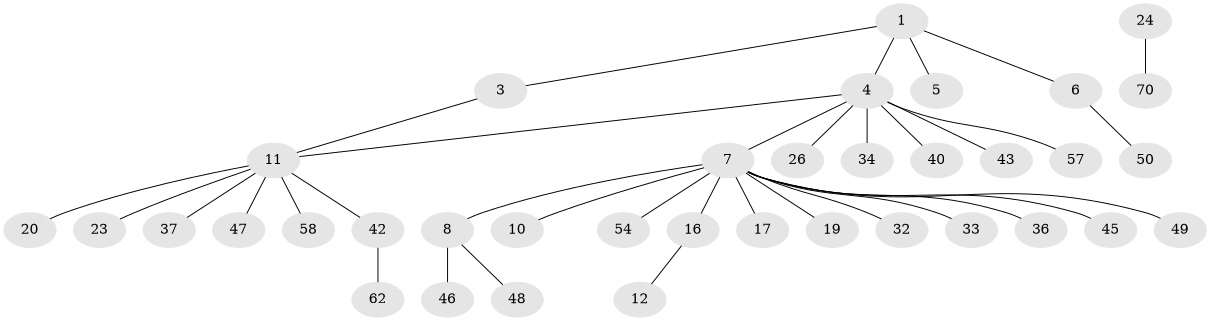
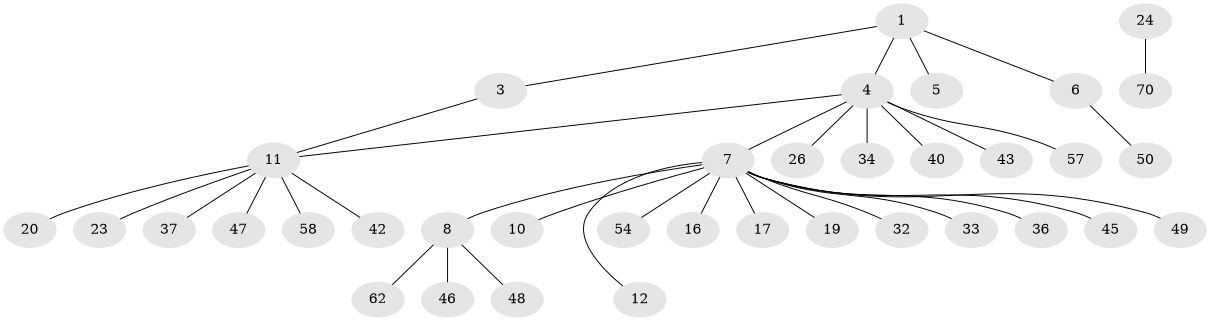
(378, 265) -> (413, 265)
(667, 265) -> (594, 206)
